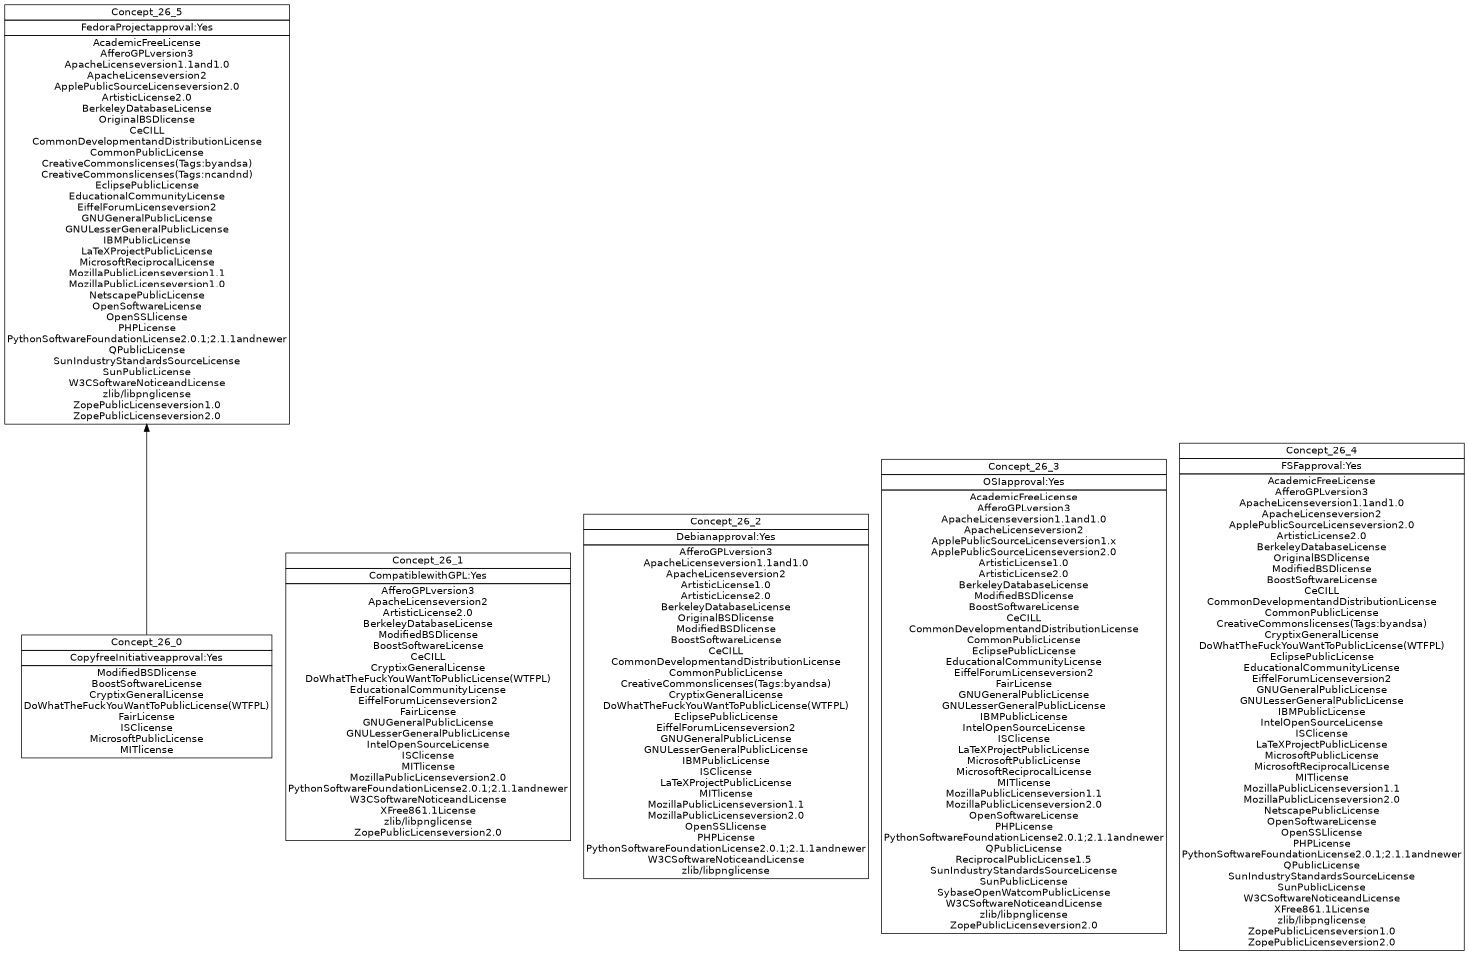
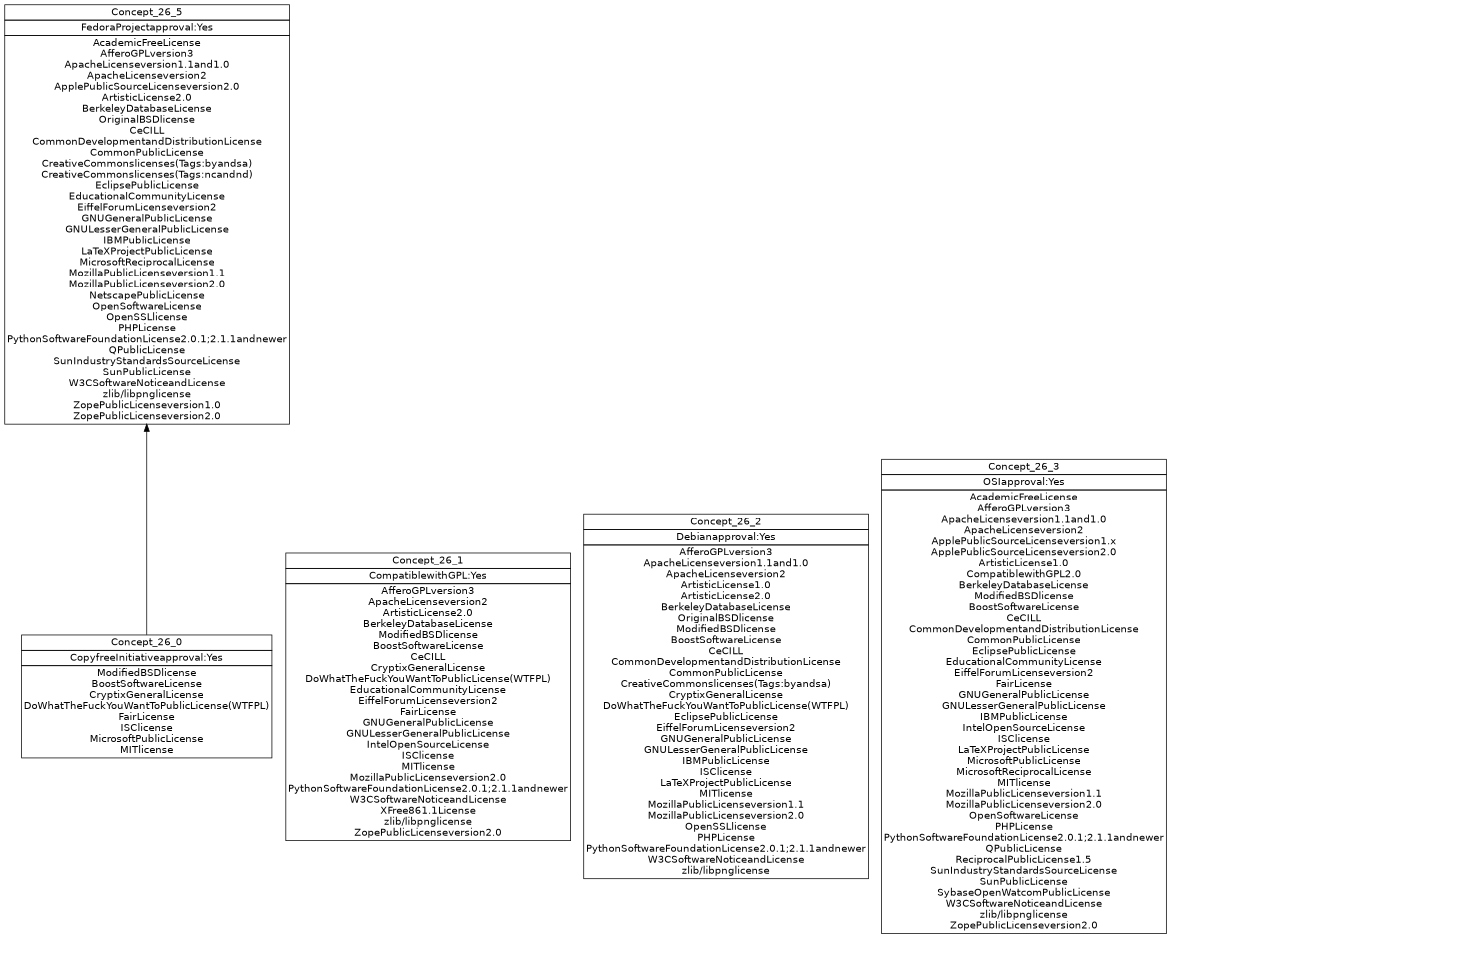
(147, 284) -> (147, 284)
(1024, 574) -> (1024, 574)
(1322, 696) -> none
